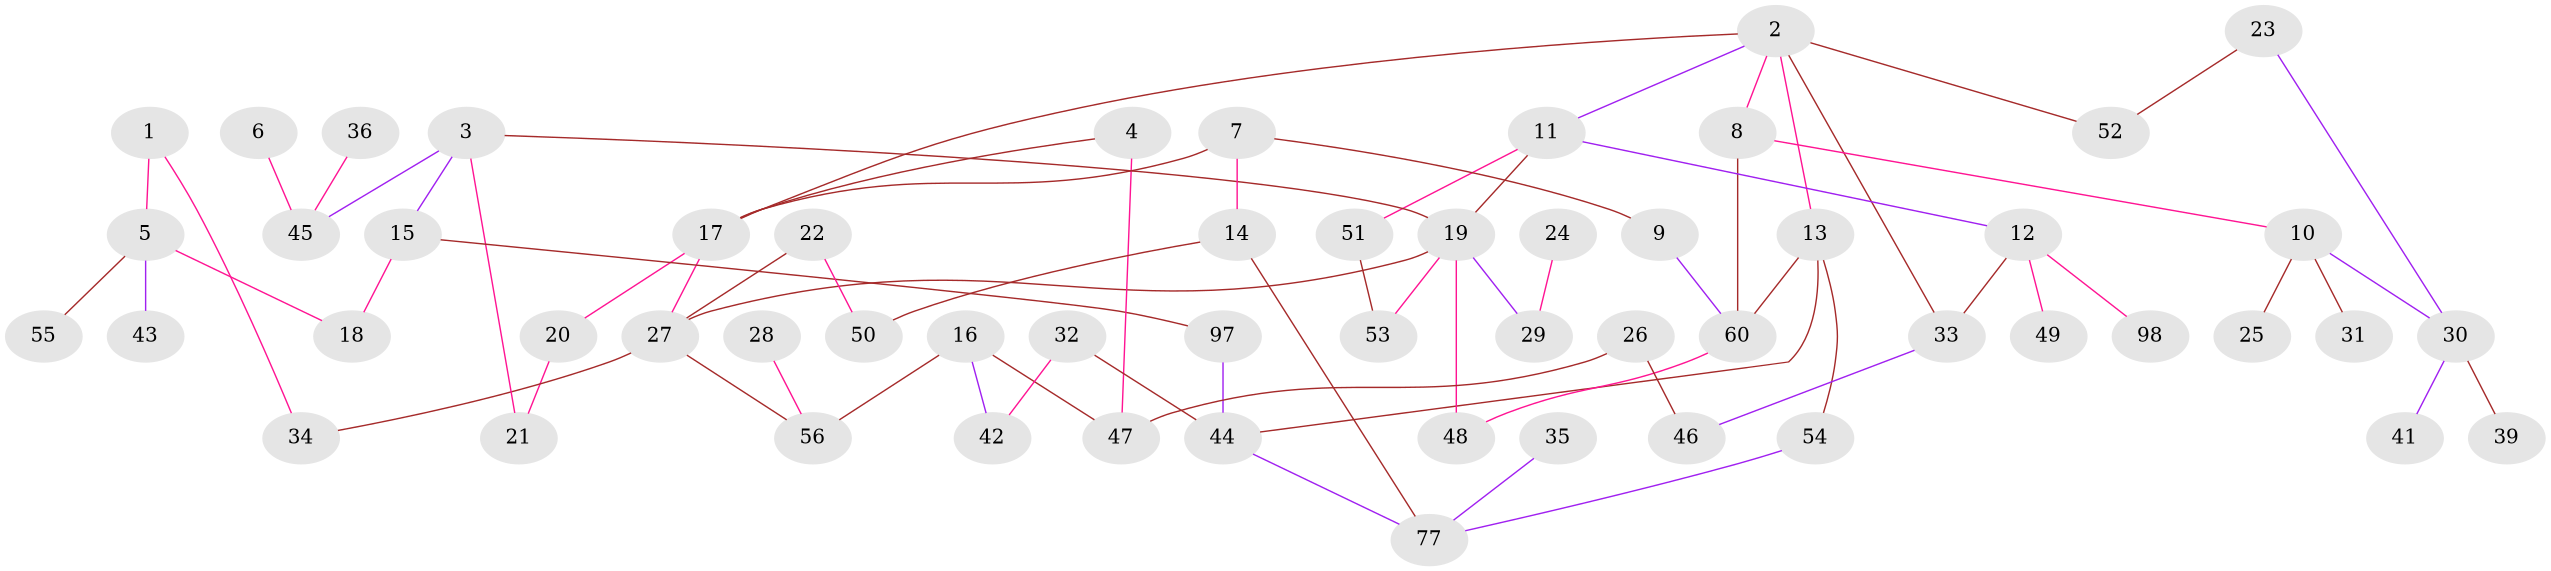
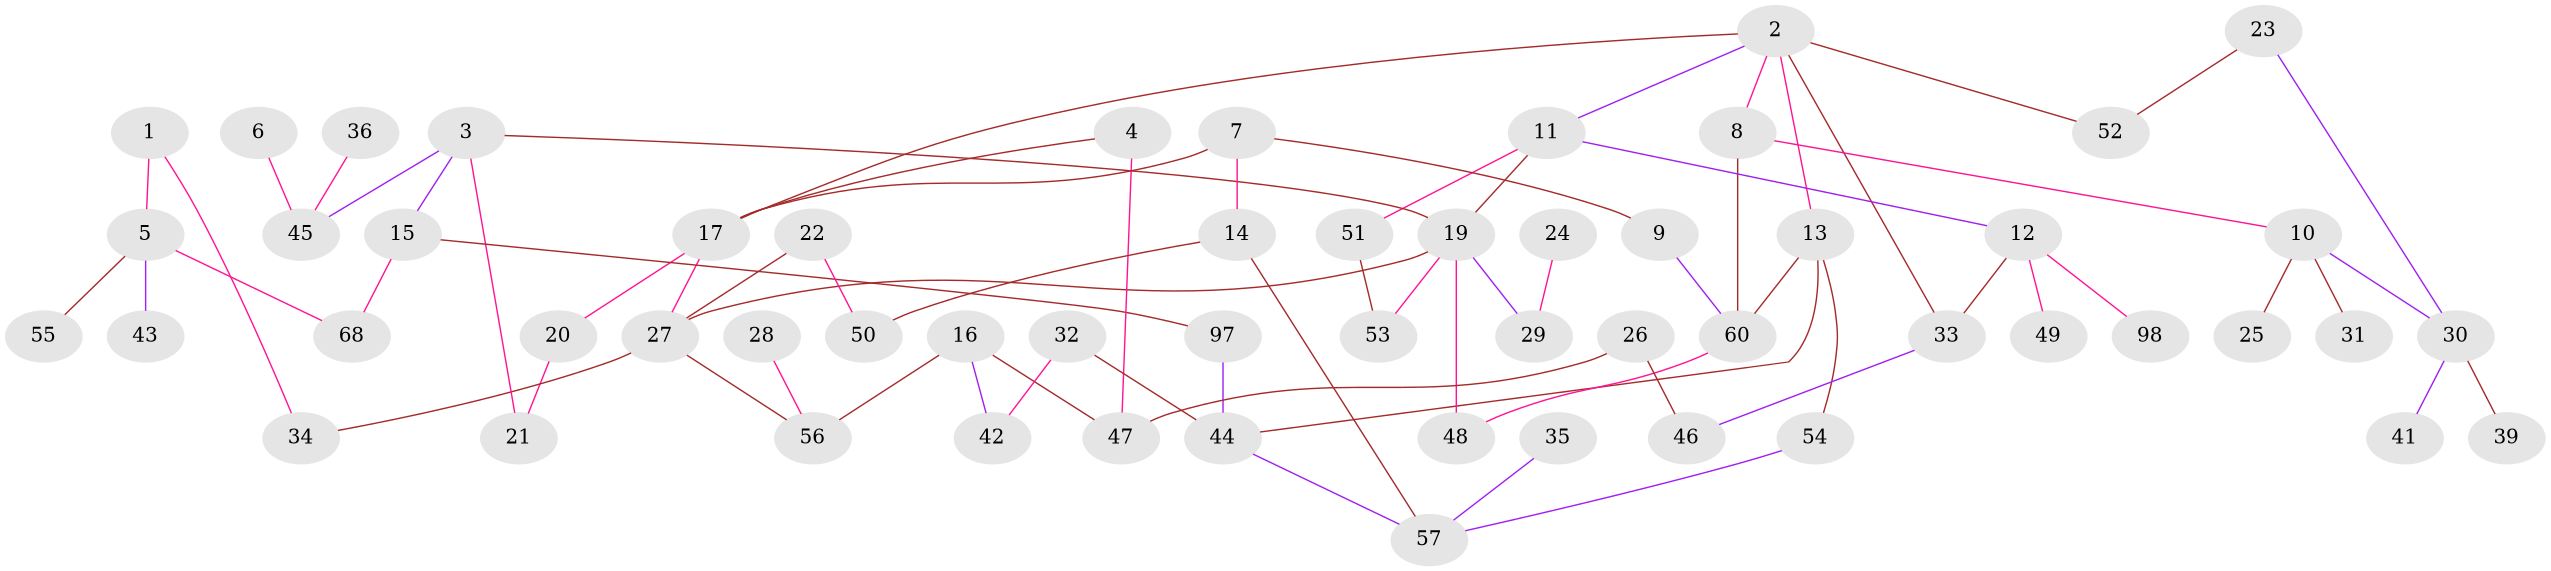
(352, 337) -> (352, 337)
(1429, 540) -> (1429, 540)
